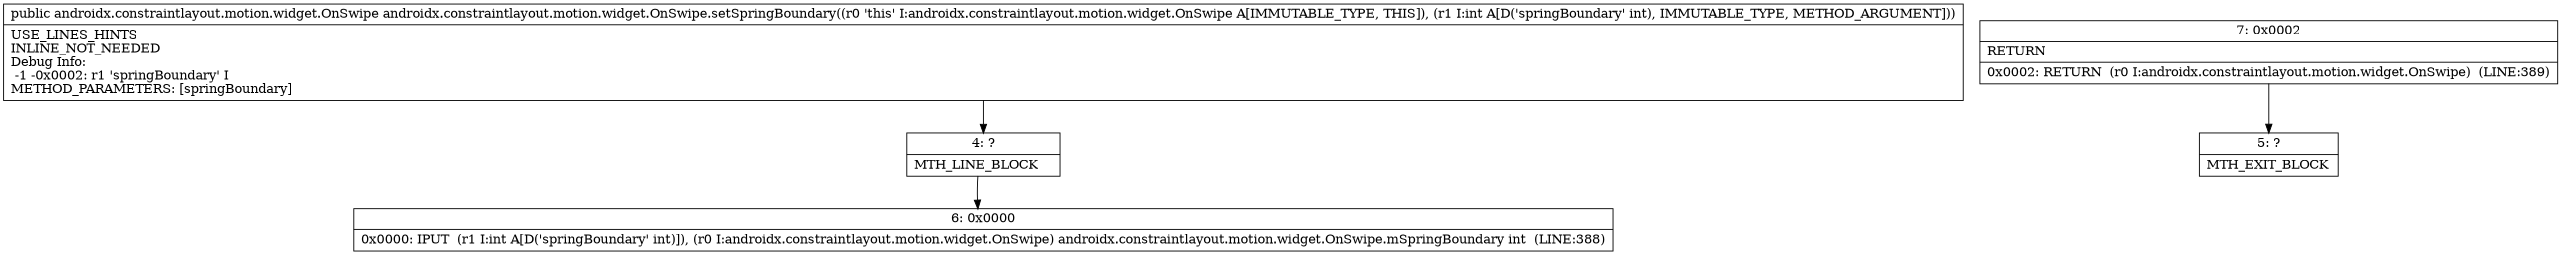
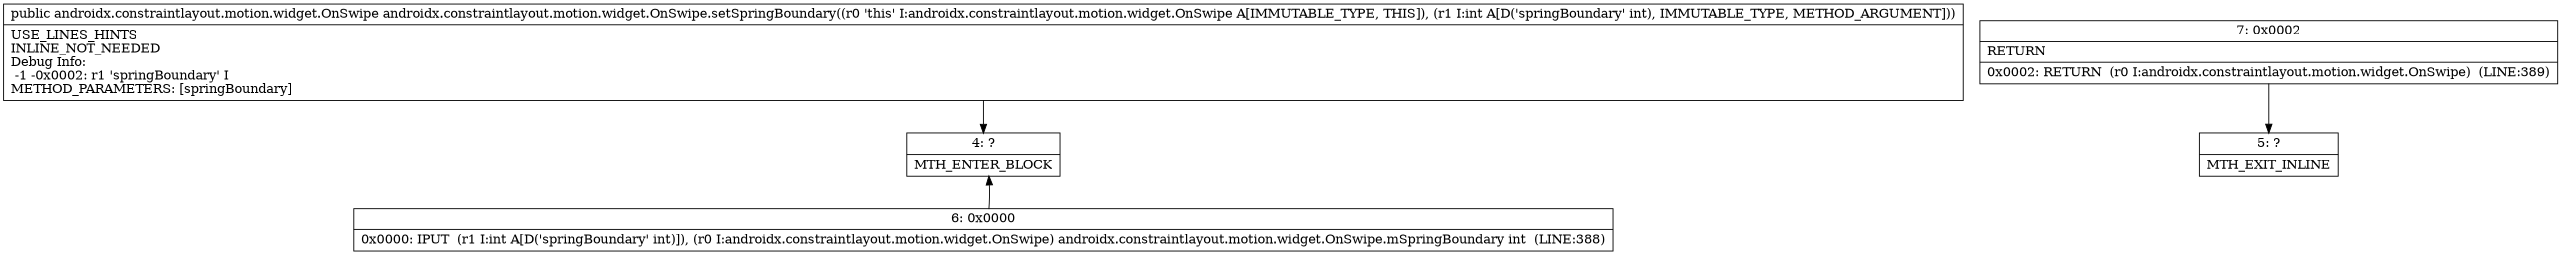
(976, 165) -> (983, 165)
(2268, 165) -> (2269, 165)
(977, 188) -> (989, 197)
